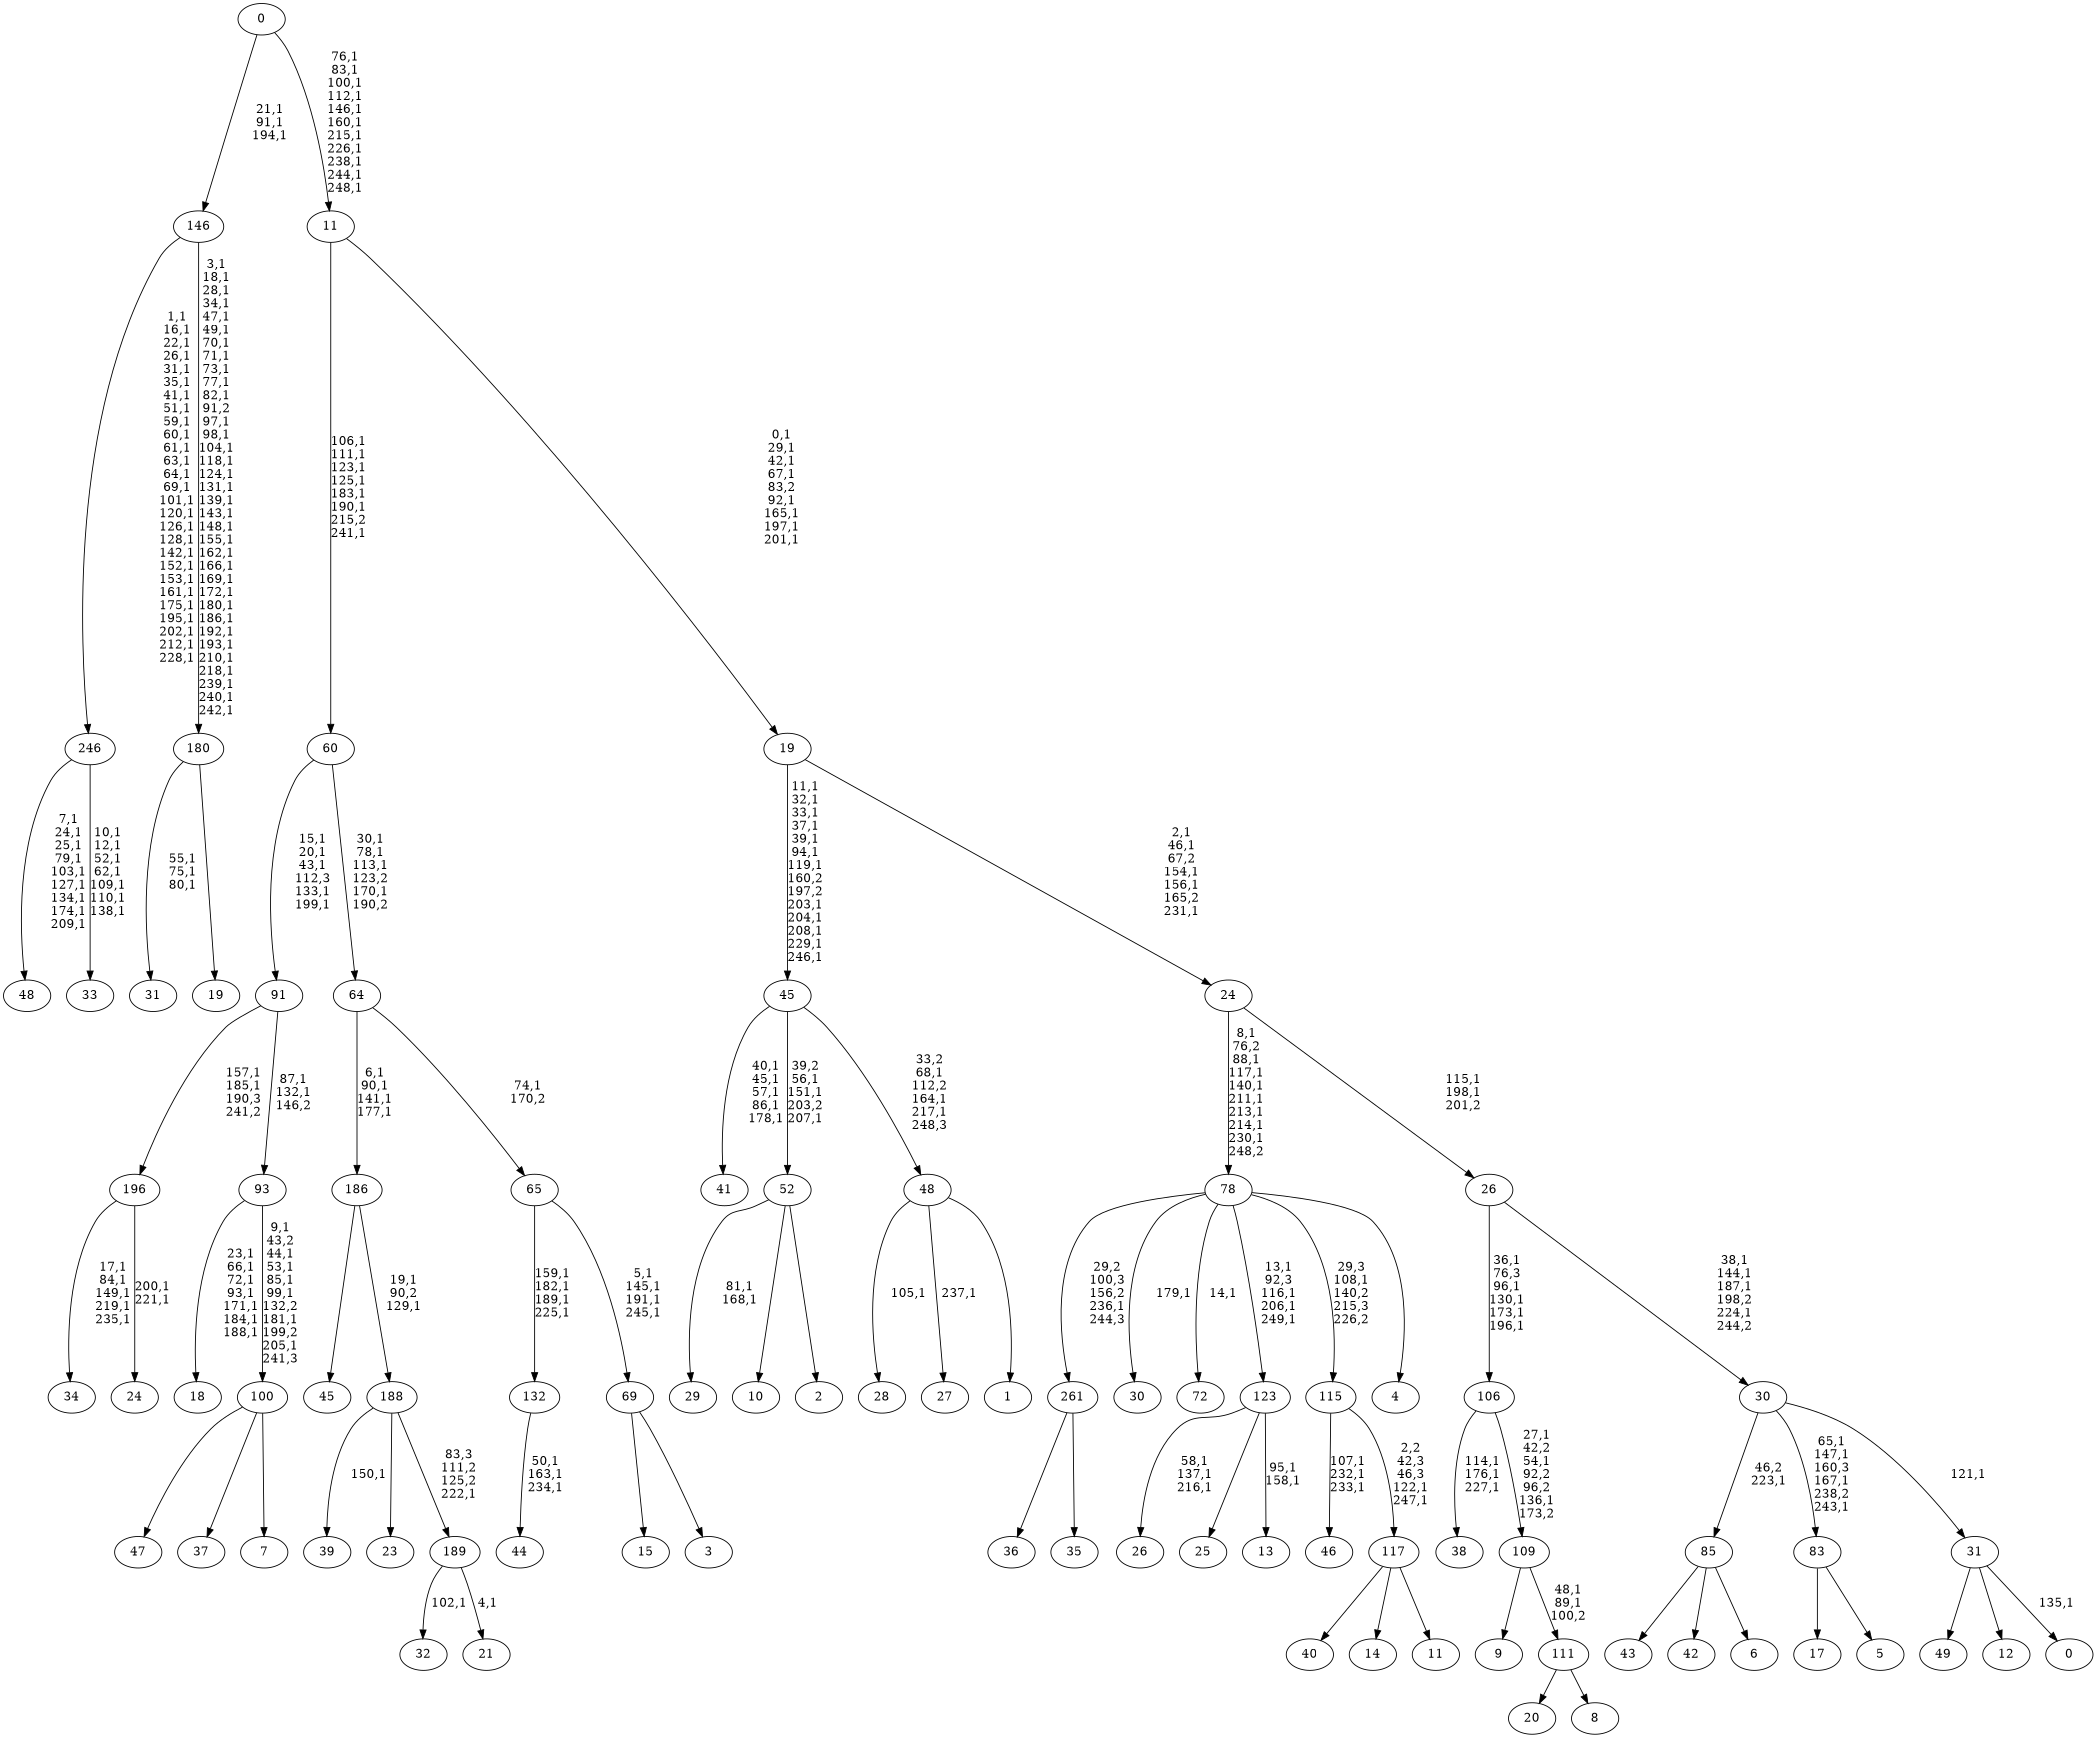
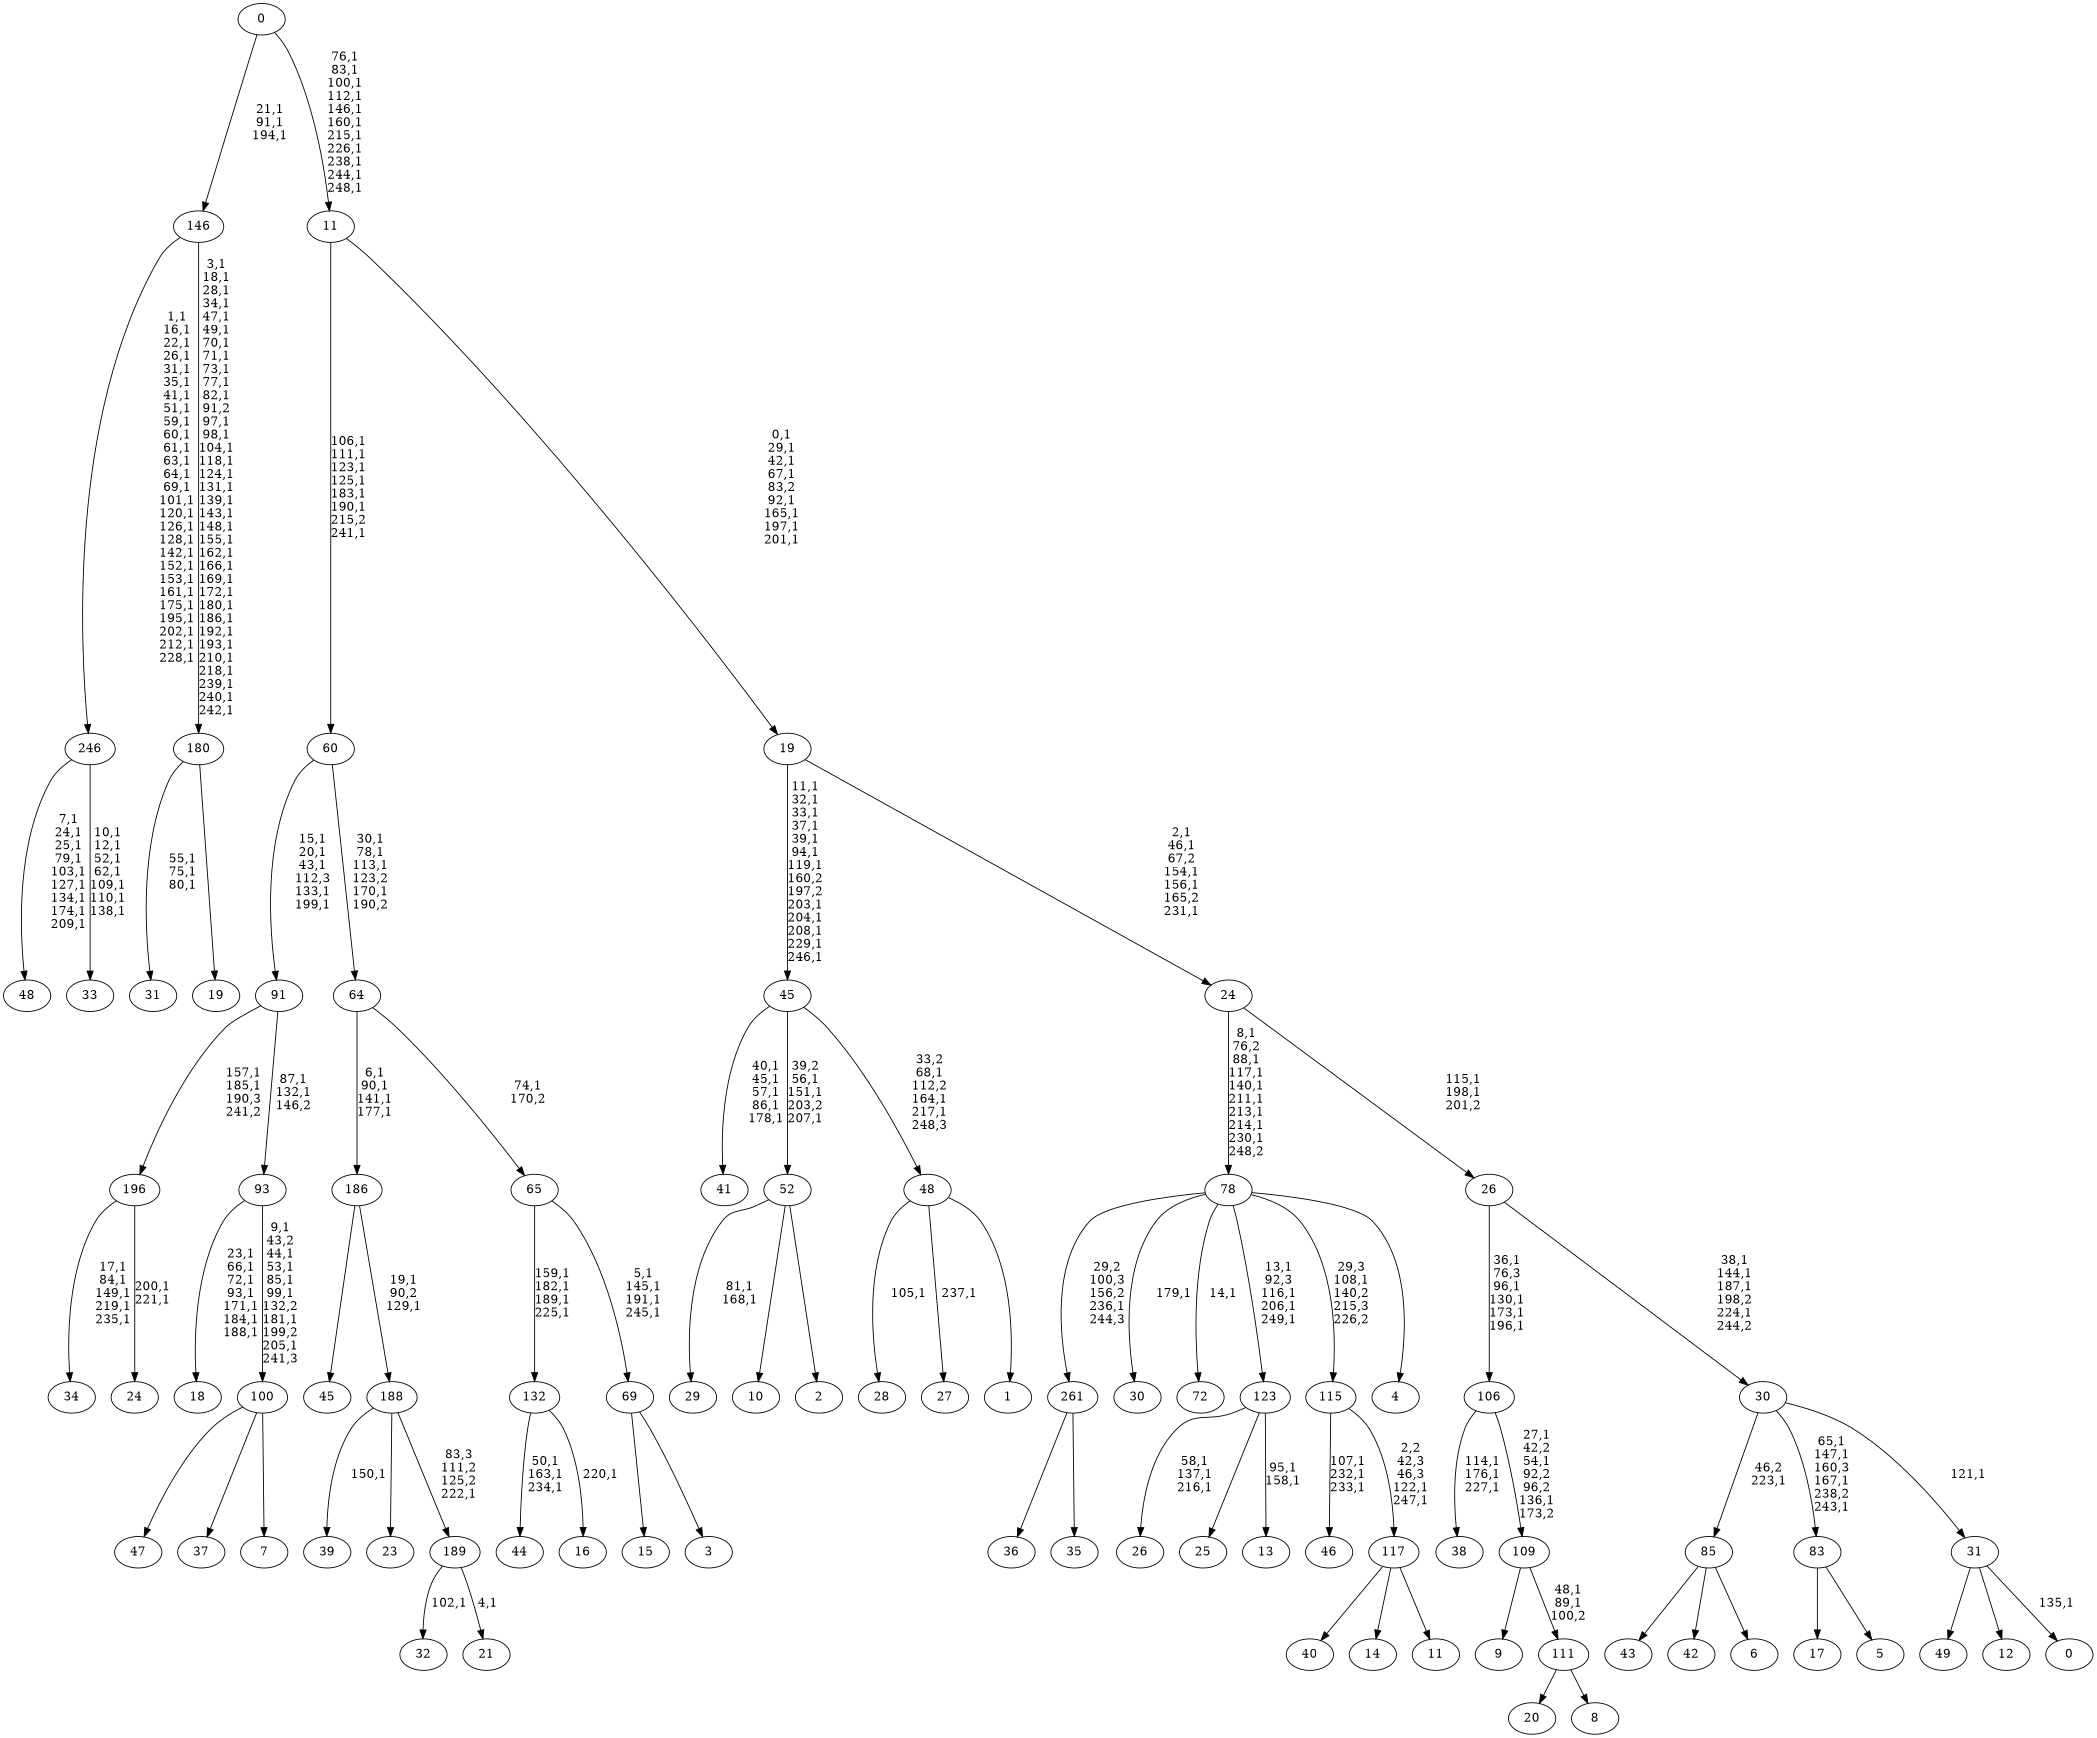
none -> (583, 1552)
